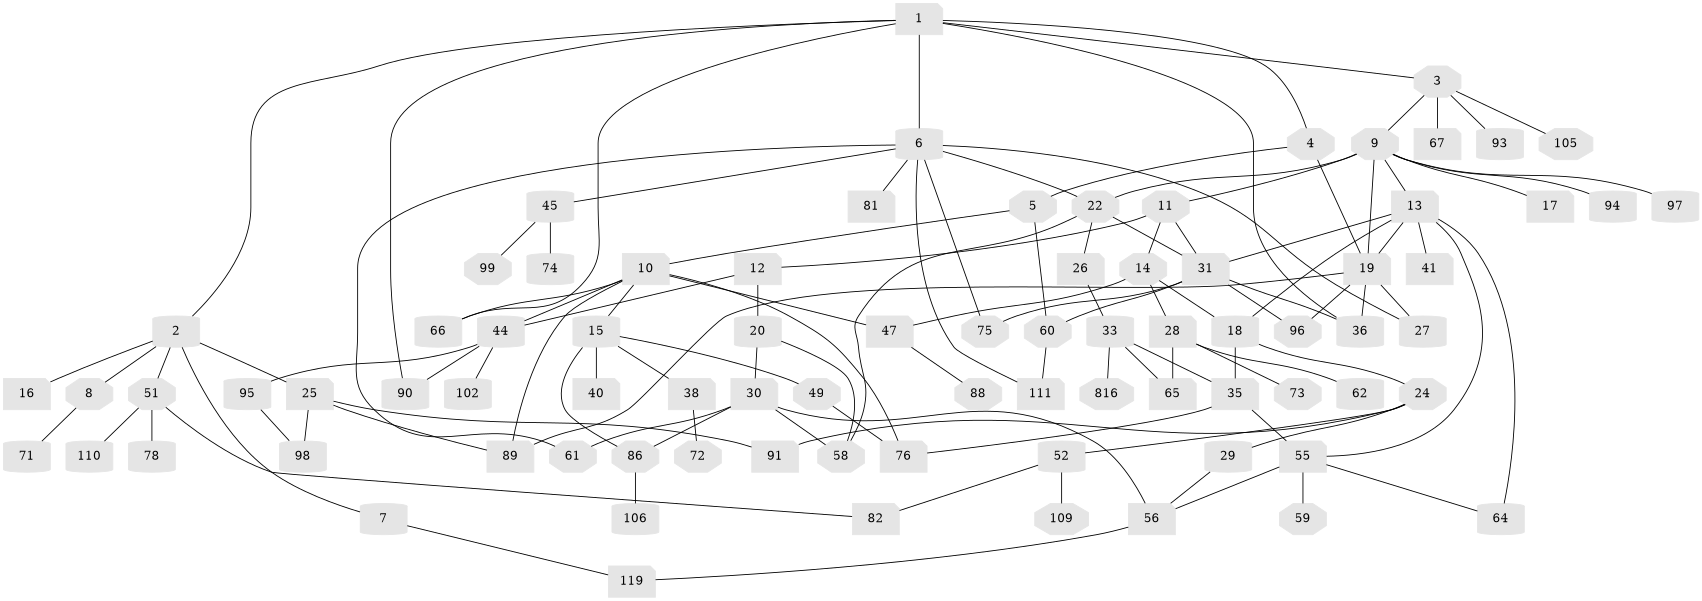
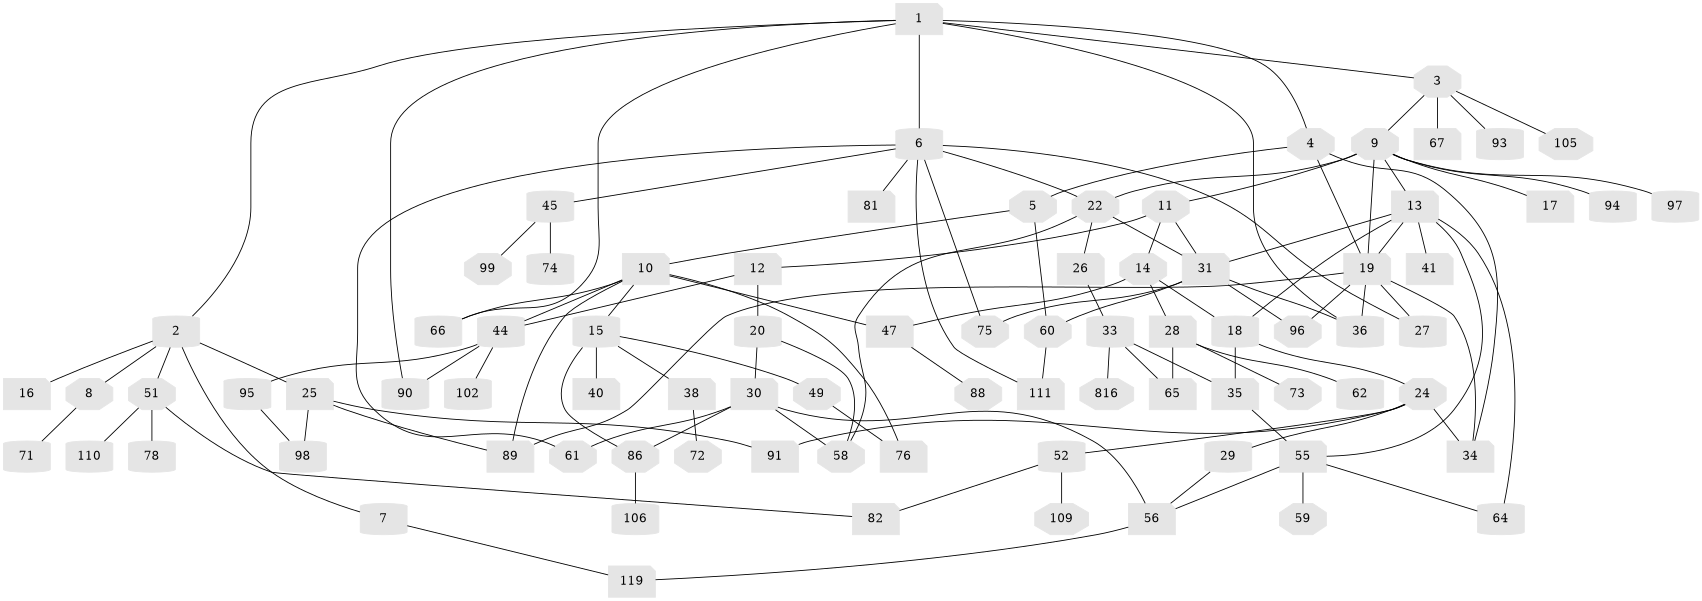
(1063, 435) -> none
none -> (1470, 457)
